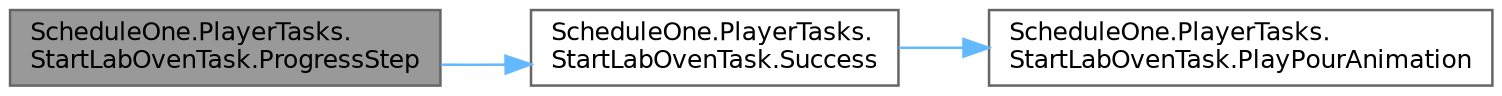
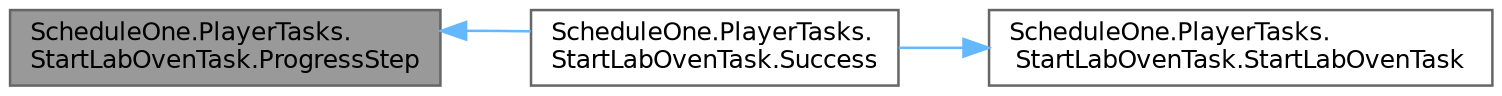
(1241, 48) -> (1241, 48)
(473, 65) -> (499, 31)
